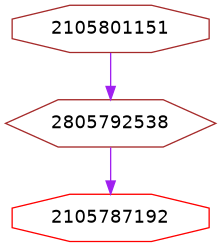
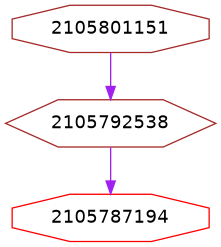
(111, 123) -> (111, 123)
(111, 218) -> (111, 218)
